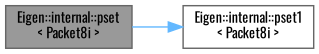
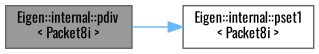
(69, 27) -> (69, 27)
